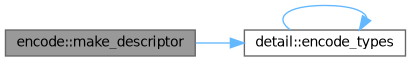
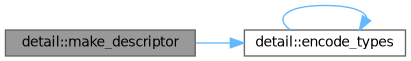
(100, 43) -> (100, 43)
